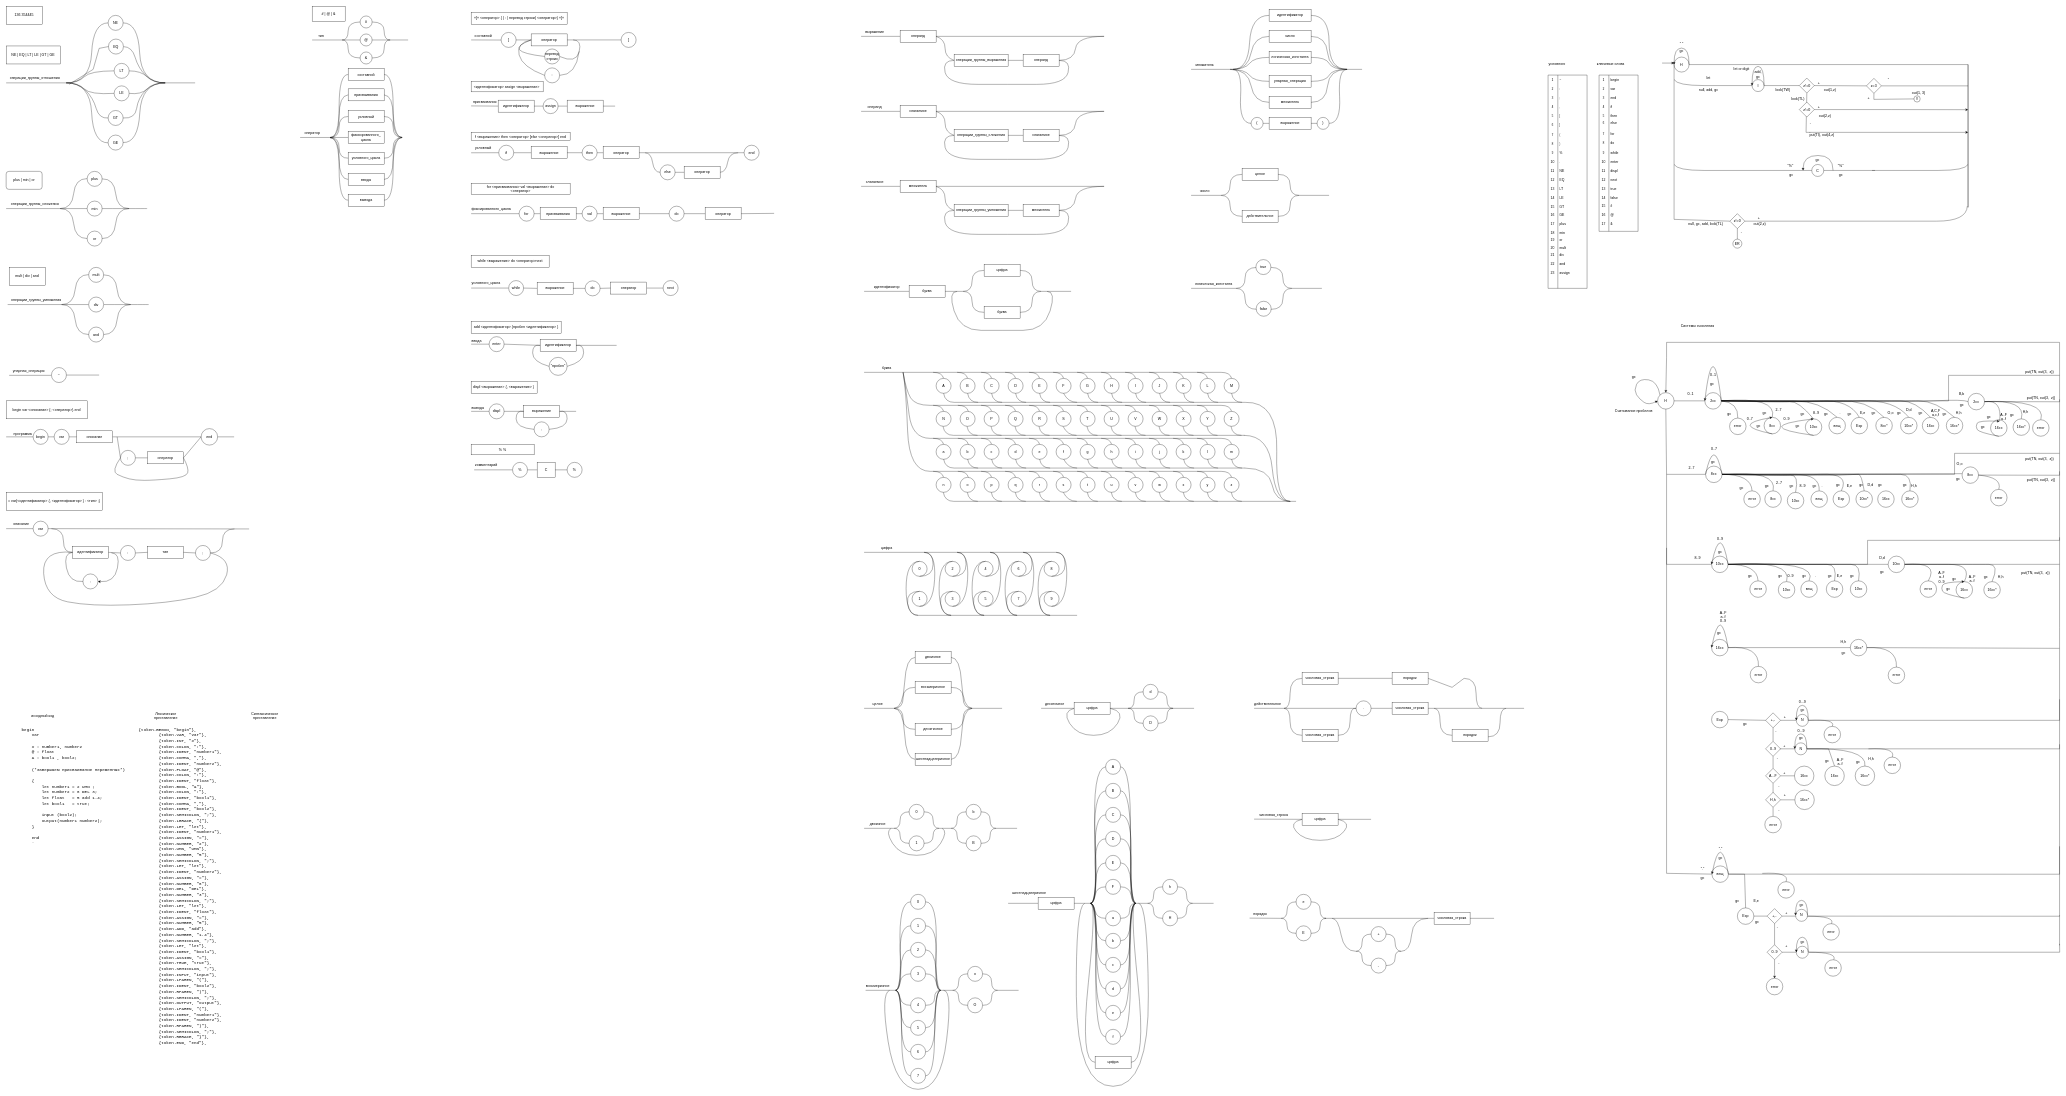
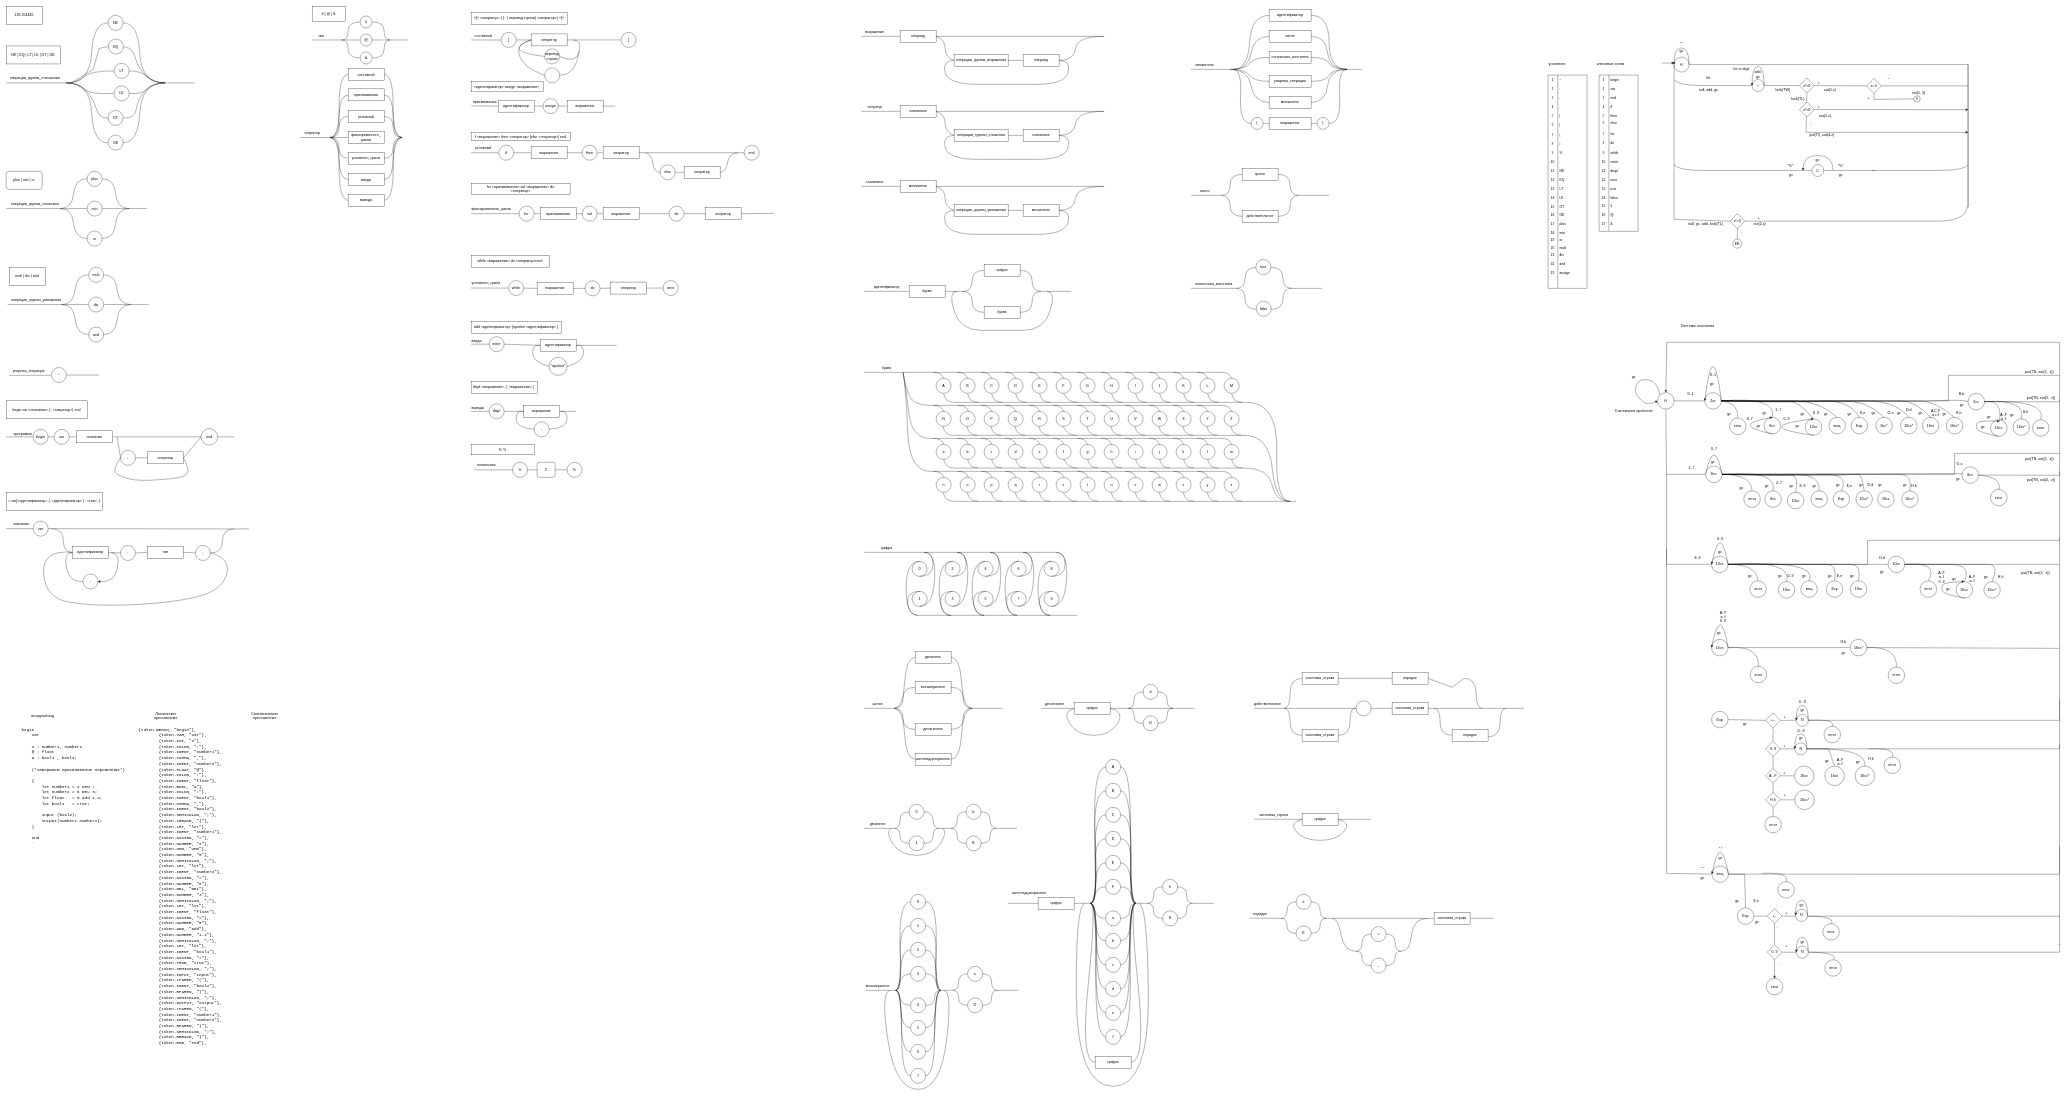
(486, 465) -> (486, 465)
(546, 470) -> (546, 470)
